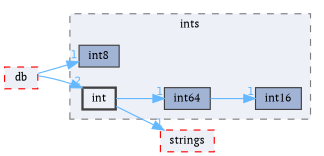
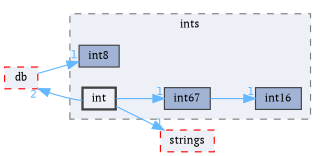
(55, 79) -> (63, 97)
(187, 99) -> (187, 99)
